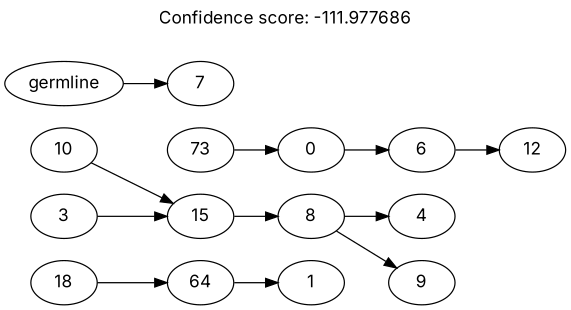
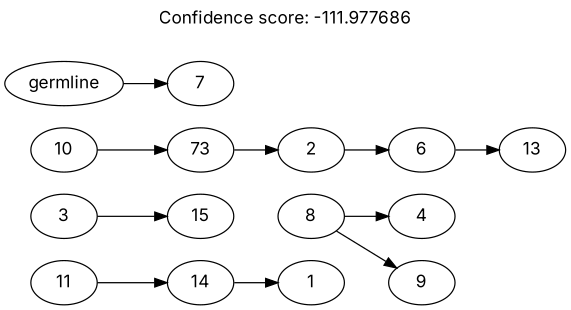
(311, 150) -> (311, 150)
(532, 150) -> (532, 150)
(127, 180) -> (126, 150)
(250, 216) -> none
(64, 283) -> (64, 283)
(201, 283) -> (201, 283)
